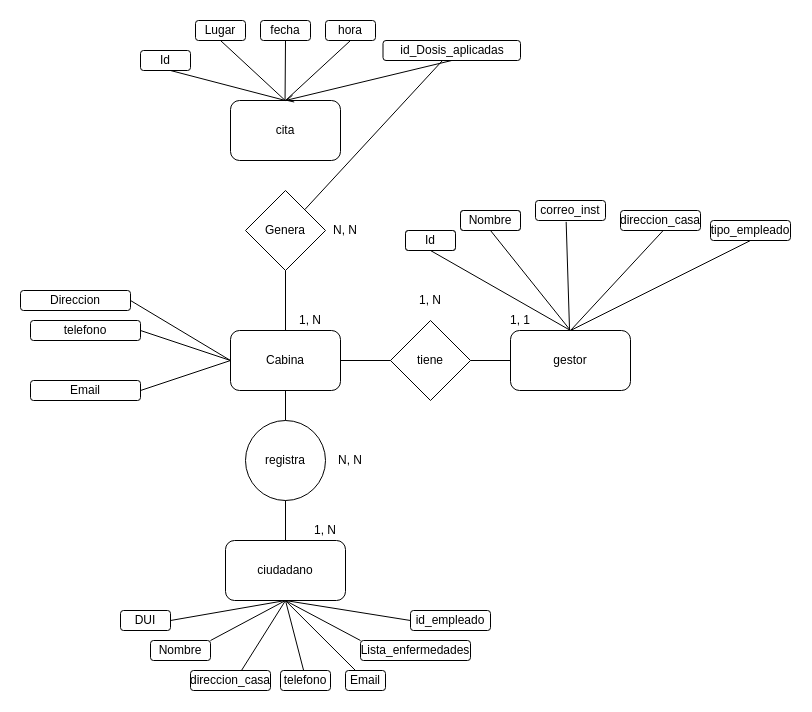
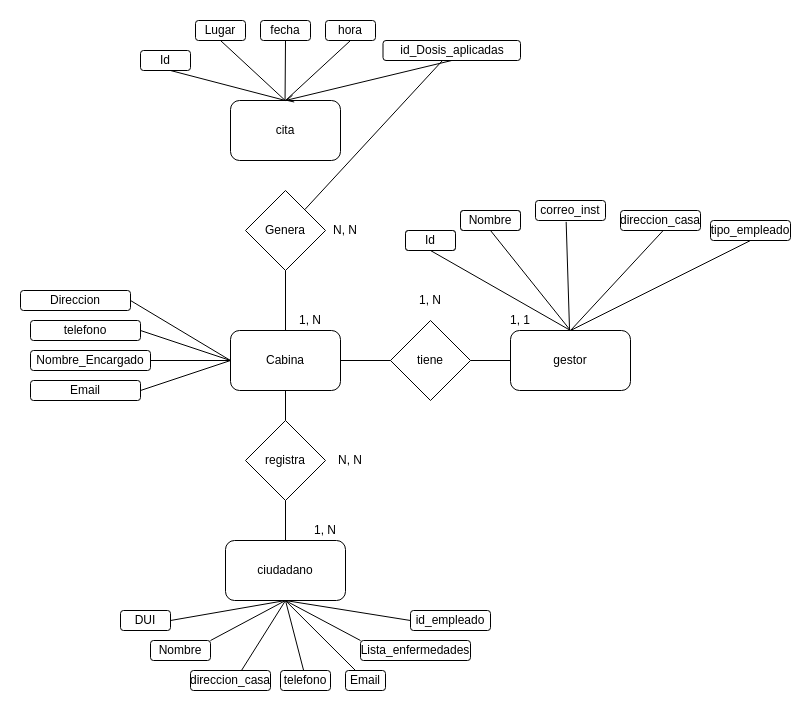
none -> (91, 361)
none -> (189, 361)
(286, 461) -> (286, 461)
